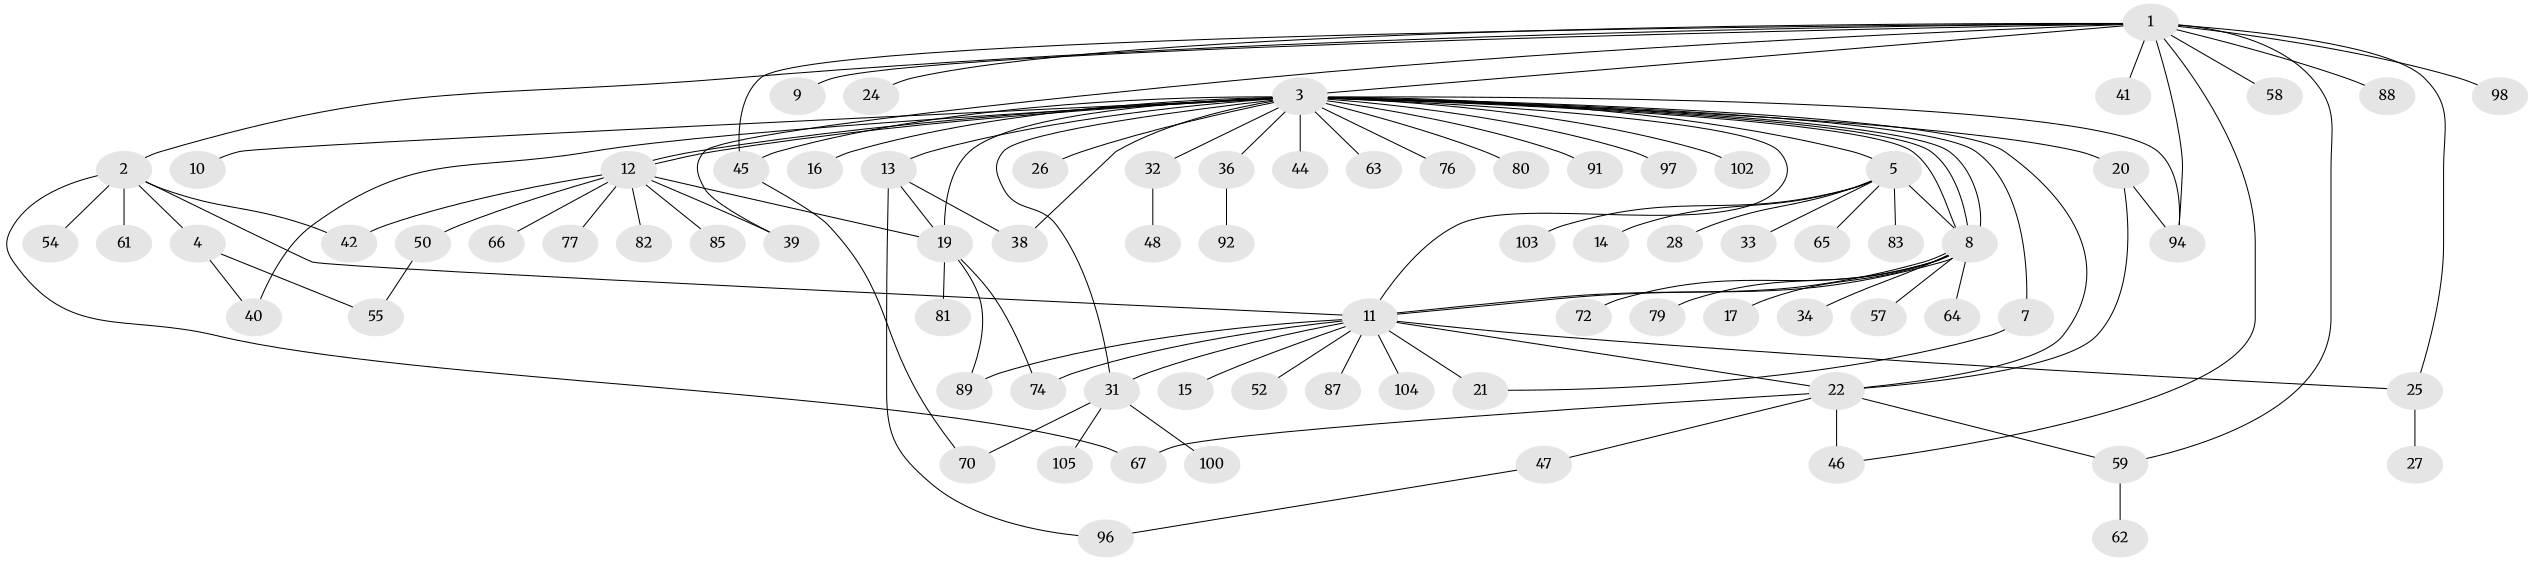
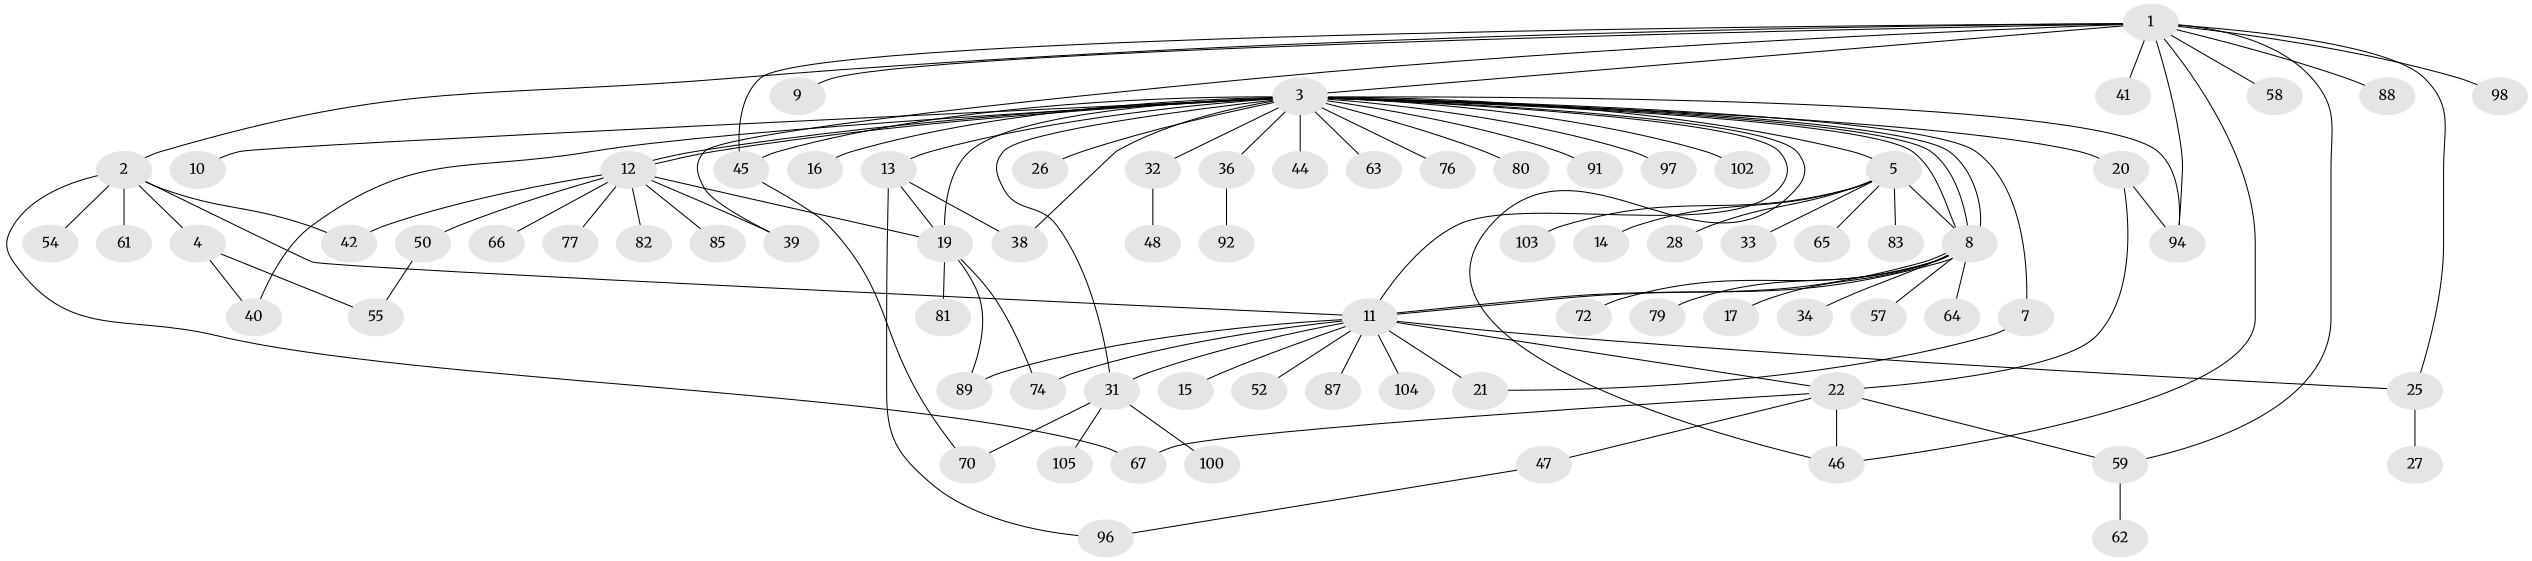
(871, 96) -> none
(1990, 147) -> (1704, 221)
